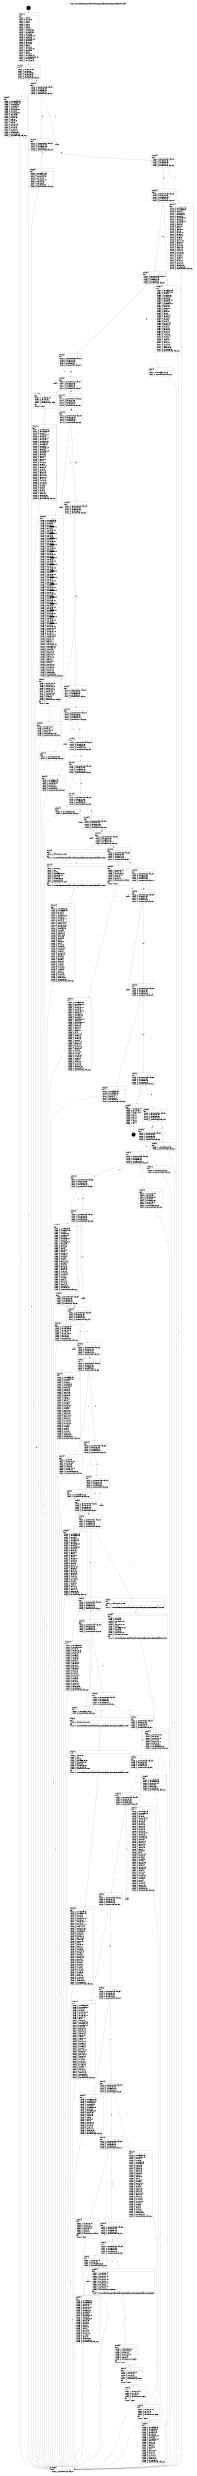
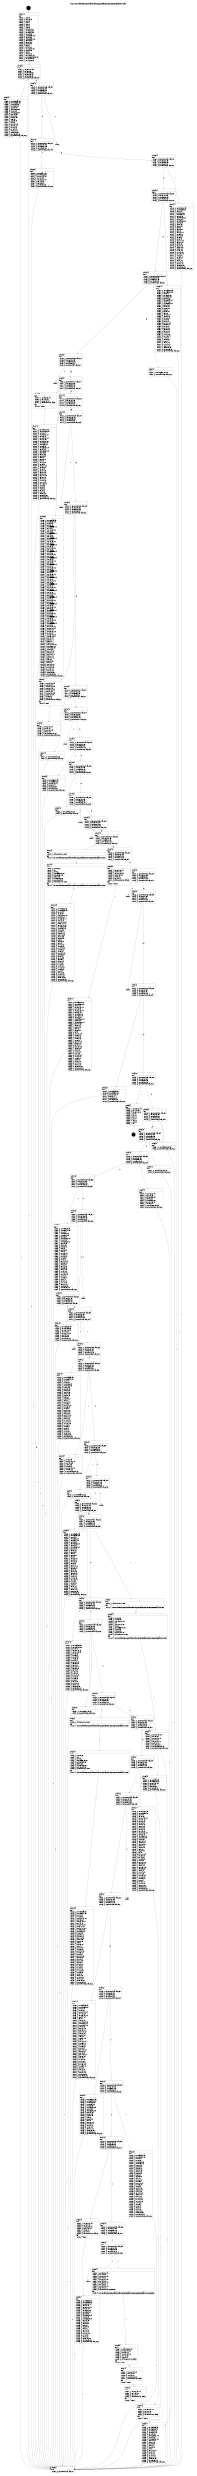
(95, 2261) -> none
